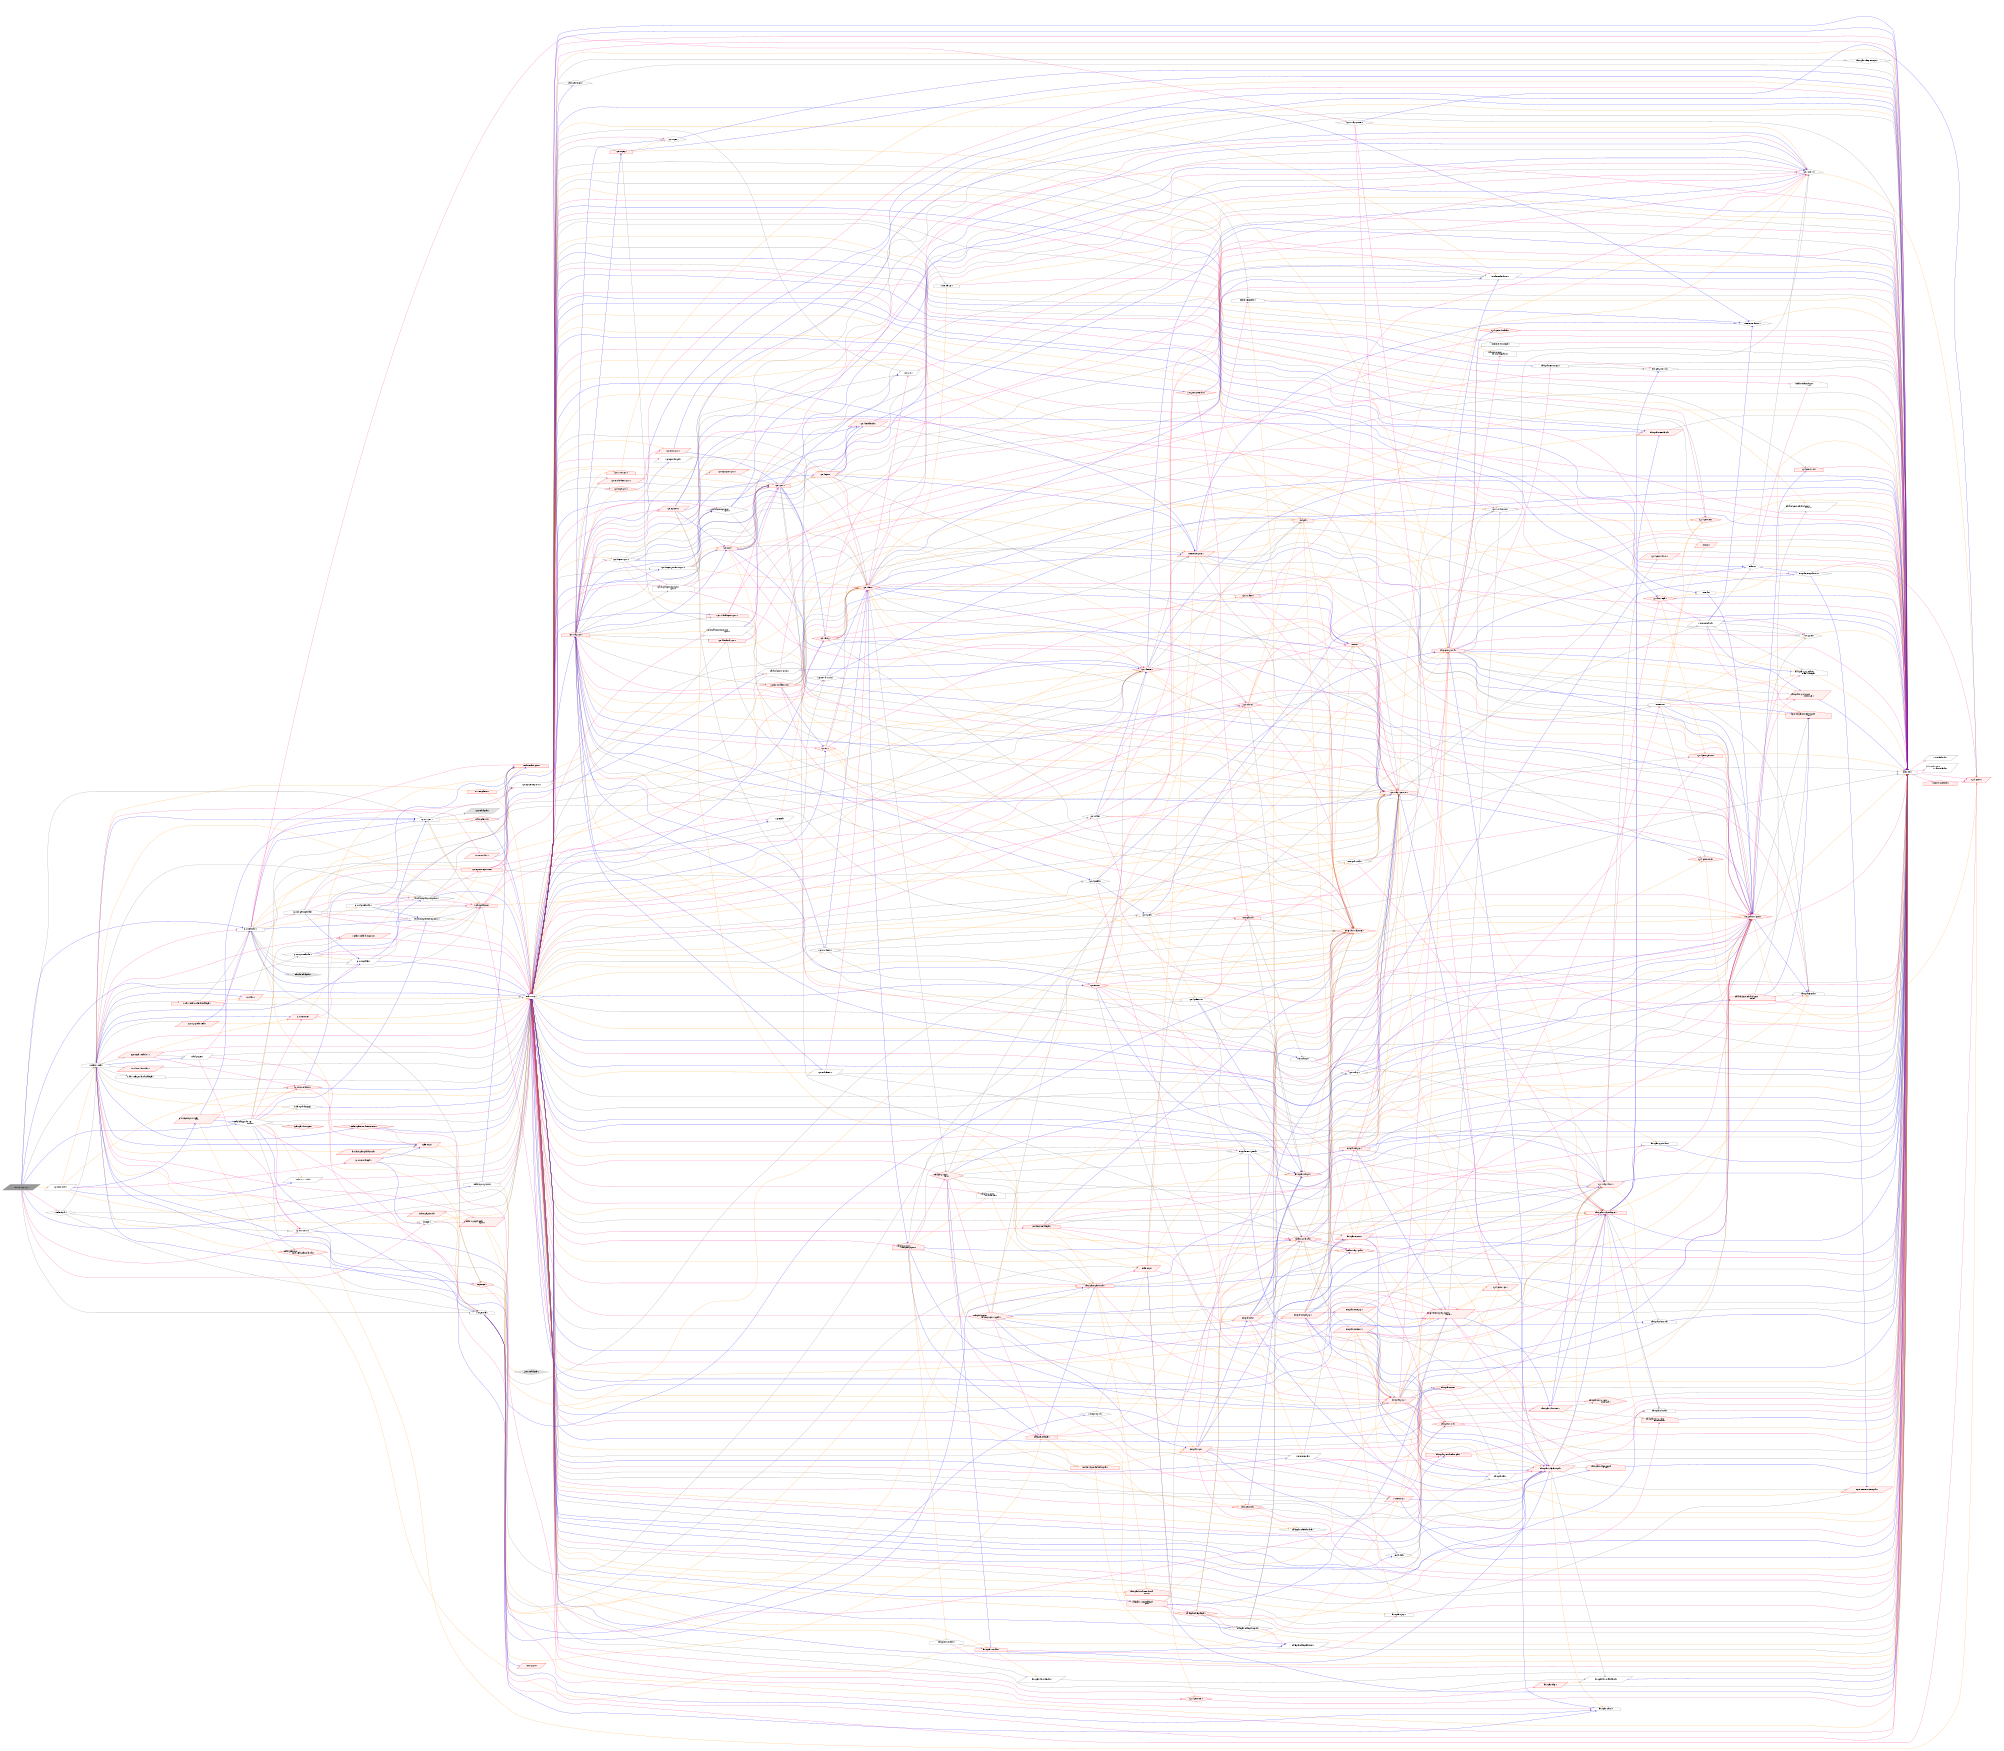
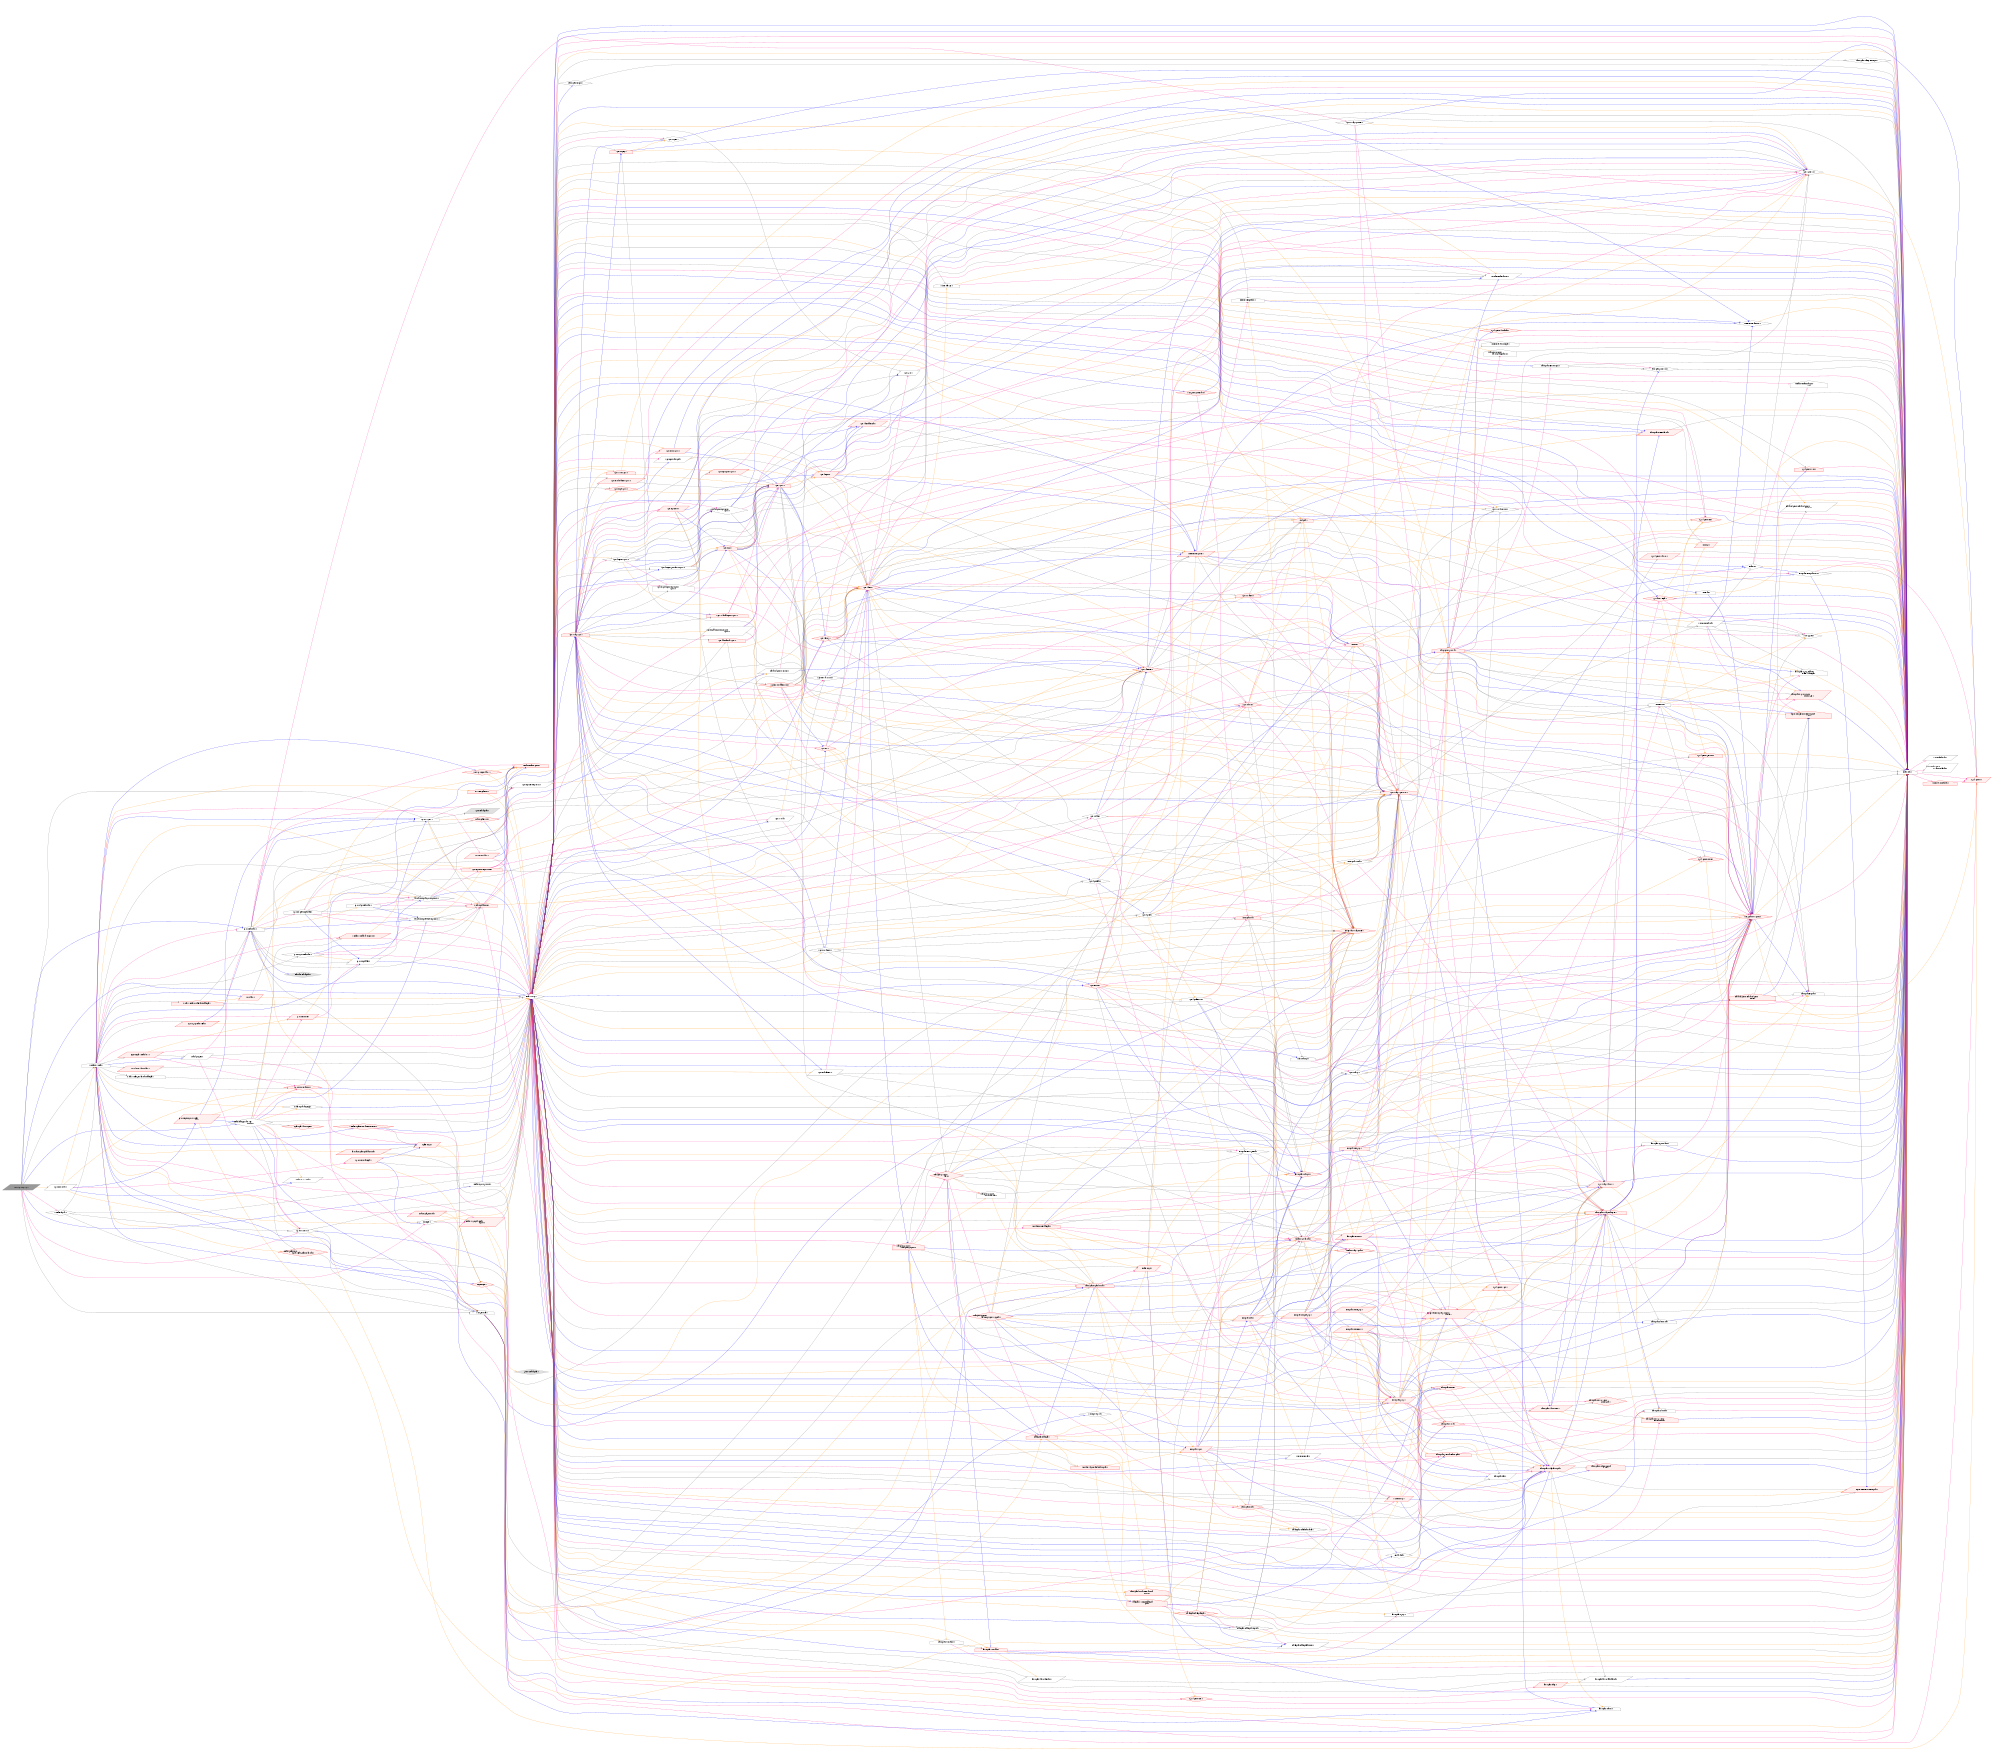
none -> (482, 772)
(780, 819) -> (780, 819)
(180, 1017) -> (180, 1017)
(531, 1666) -> none
